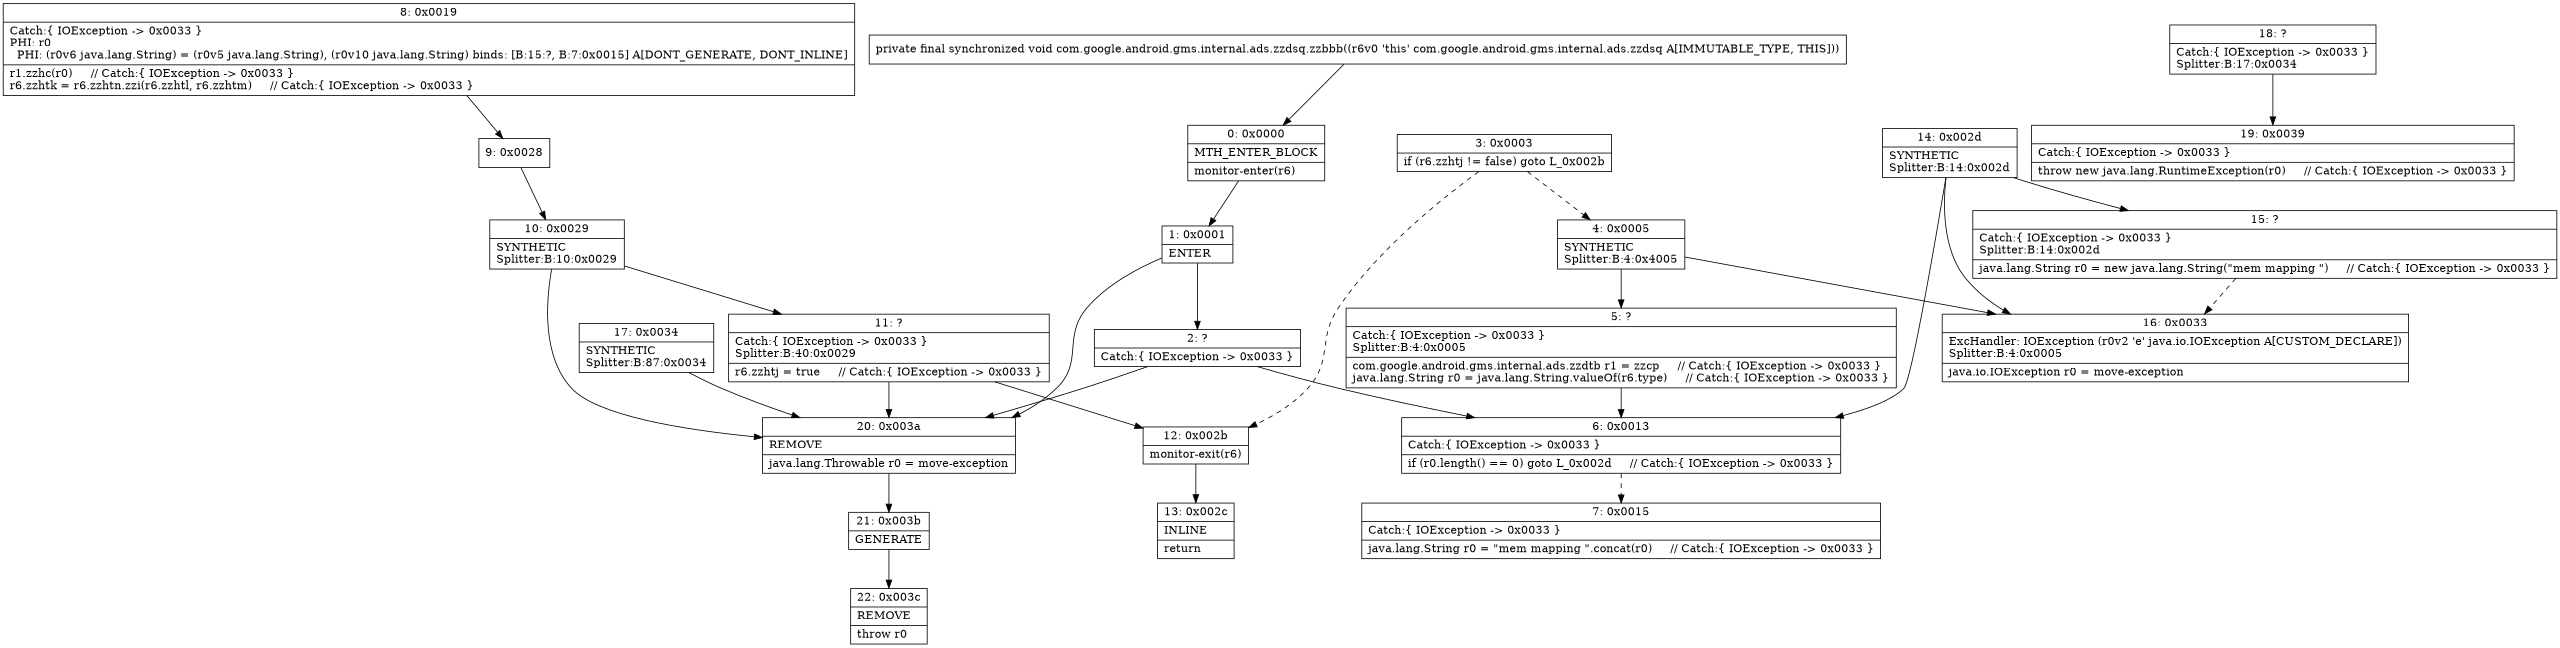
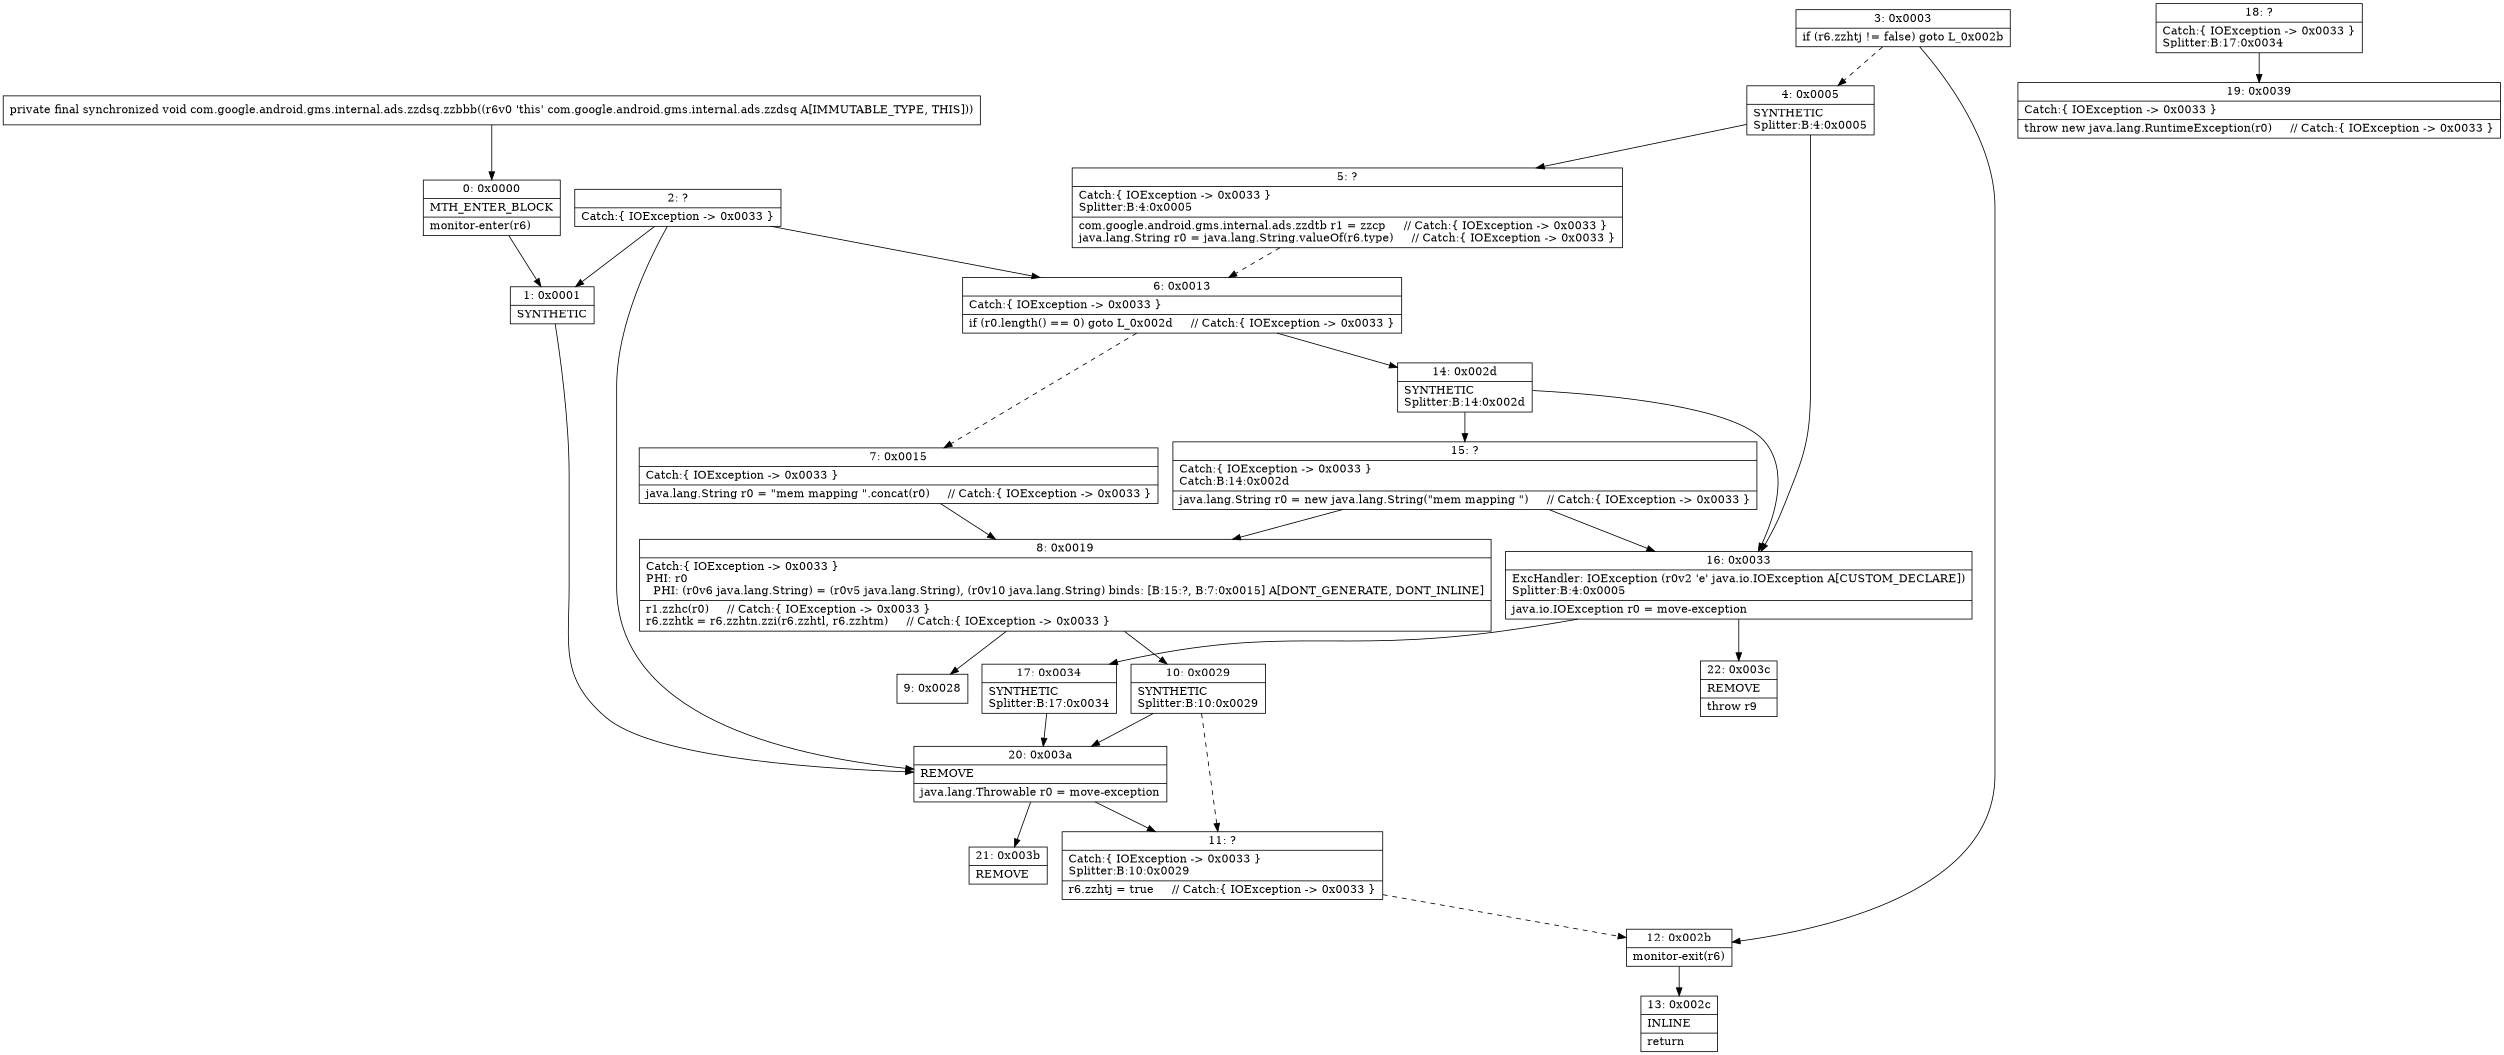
(532, 190) -> (1142, 645)
(2040, 250) -> (1235, 481)
(1190, 253) -> (552, 314)
(1621, 259) -> (1810, 125)
(699, 289) -> (1209, 768)
(1352, 289) -> (1995, 566)
(1197, 292) -> (618, 254)
(2223, 293) -> (1598, 529)
(1921, 317) -> (1333, 349)
(796, 354) -> (1129, 871)
(646, 363) -> (1049, 704)
(889, 396) -> (1122, 815)
(1621, 399) -> (1258, 261)
(1065, 404) -> (1500, 915)
none -> (965, 519)
none -> (1291, 523)
(889, 540) -> (1003, 874)
(889, 565) -> (1739, 636)
(882, 634) -> (1732, 707)
none -> (1347, 641)
